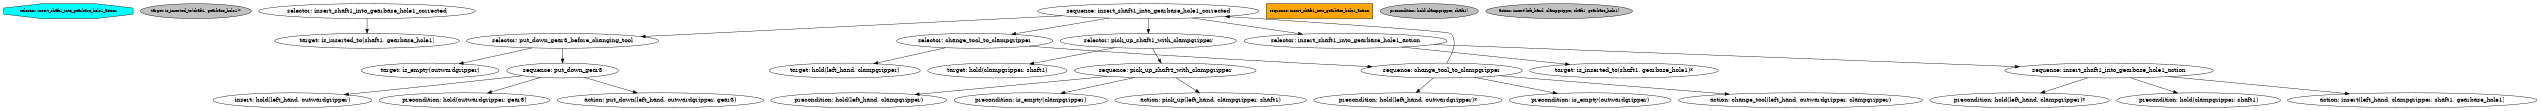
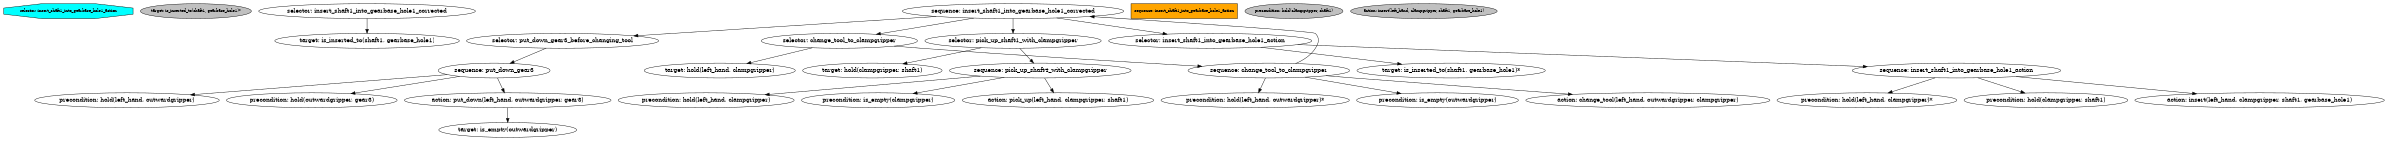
(498, 55) -> (508, 113)
(292, 100) -> (127, 100)
